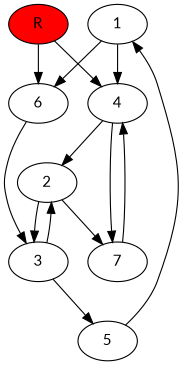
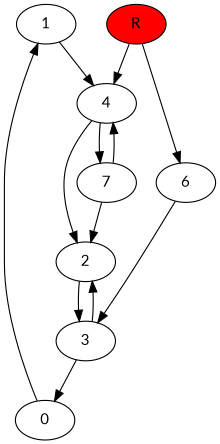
(83, 59) -> none
(79, 218) -> (98, 217)
(108, 341) -> (45, 420)
